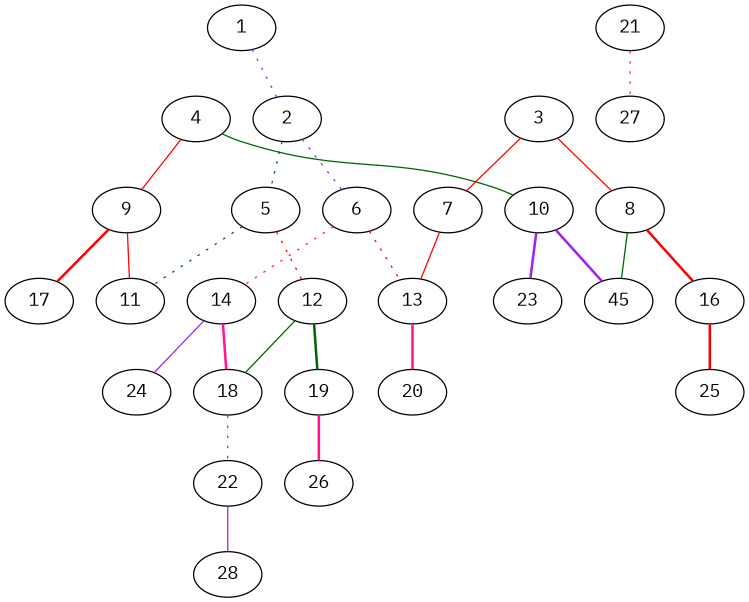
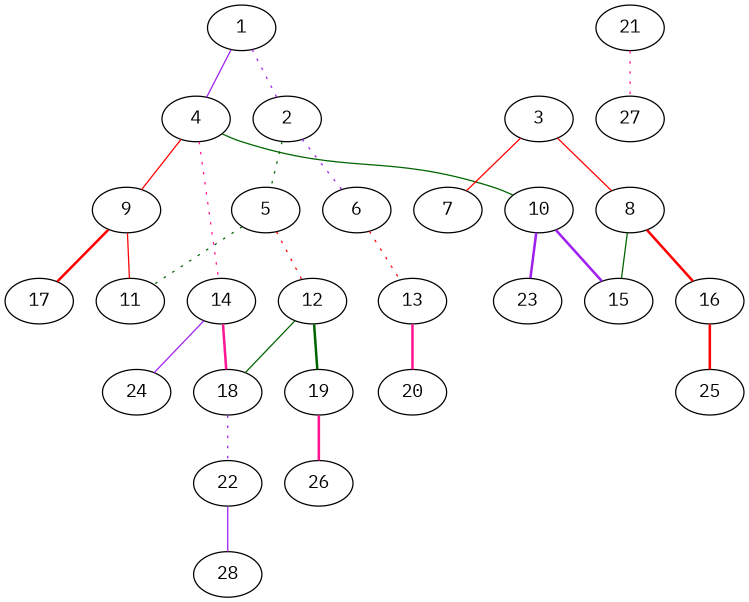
none -> (219, 73)
(296, 251) -> (209, 210)
(430, 256) -> none
(619, 301) -> (619, 301)
